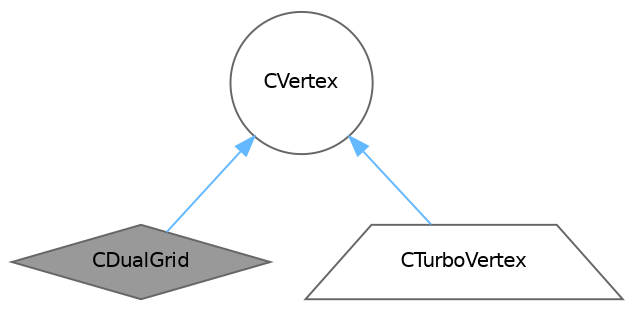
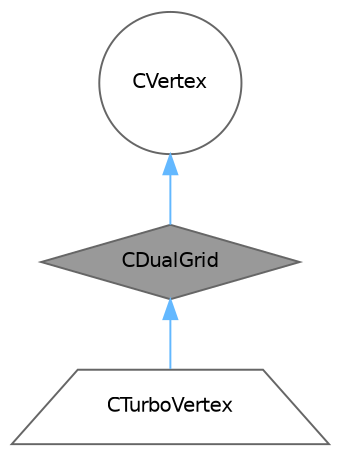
(397, 188) -> (170, 344)
